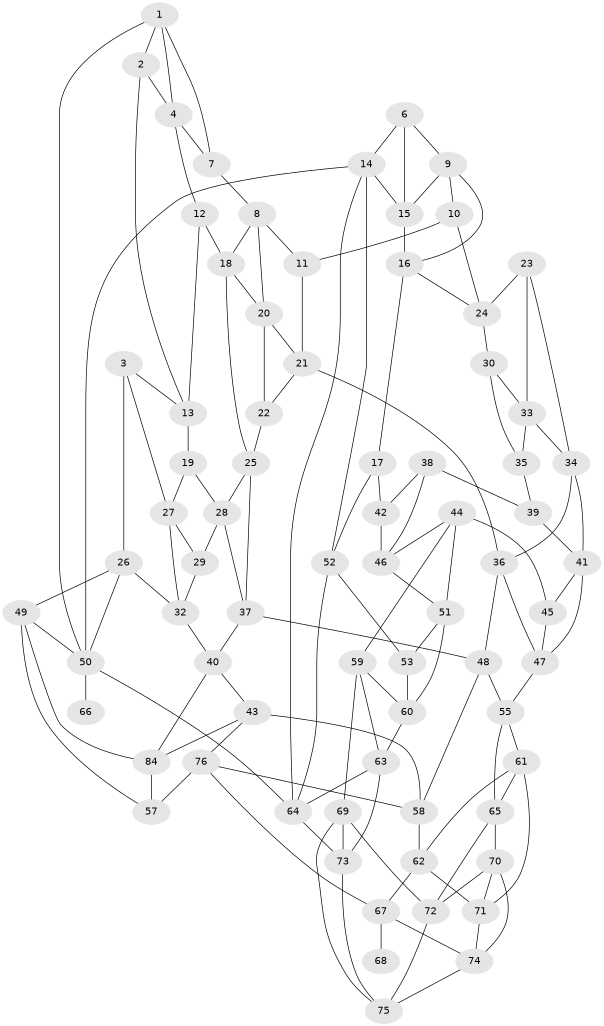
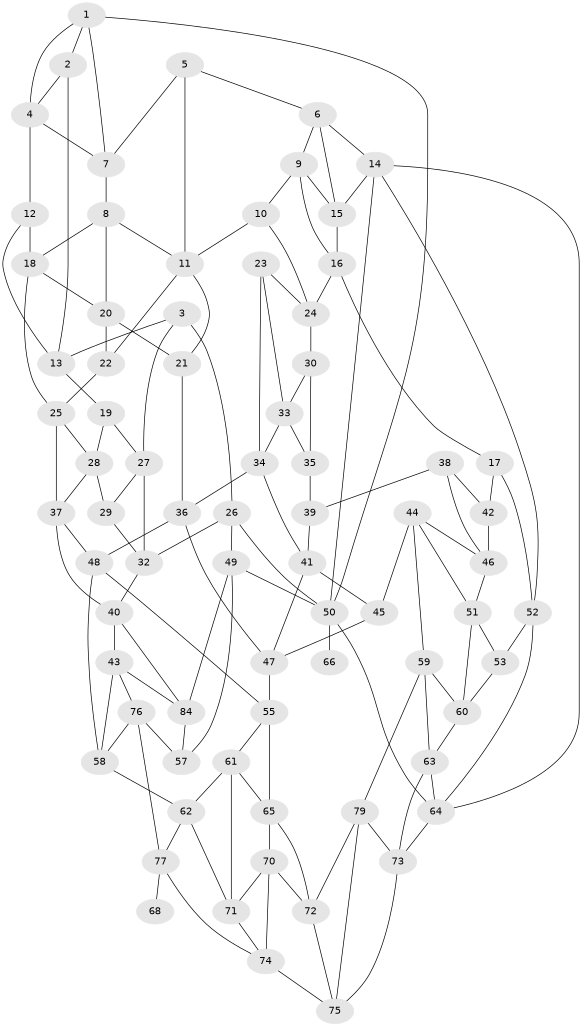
none -> (185, 65)
(283, 389) -> (145, 314)
(343, 812) -> (360, 812)
(381, 912) -> (161, 862)
